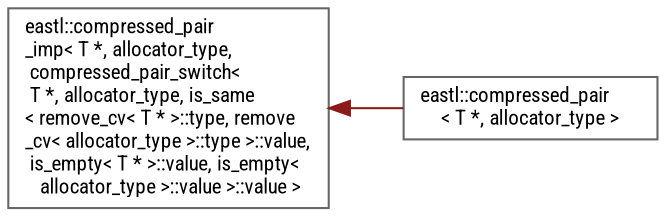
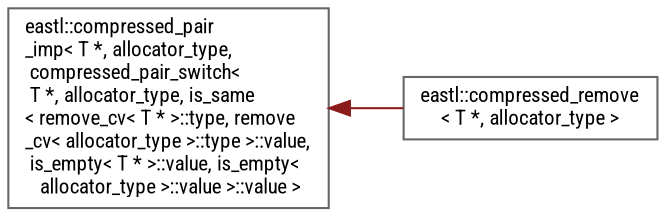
(531, 108) -> (531, 108)
